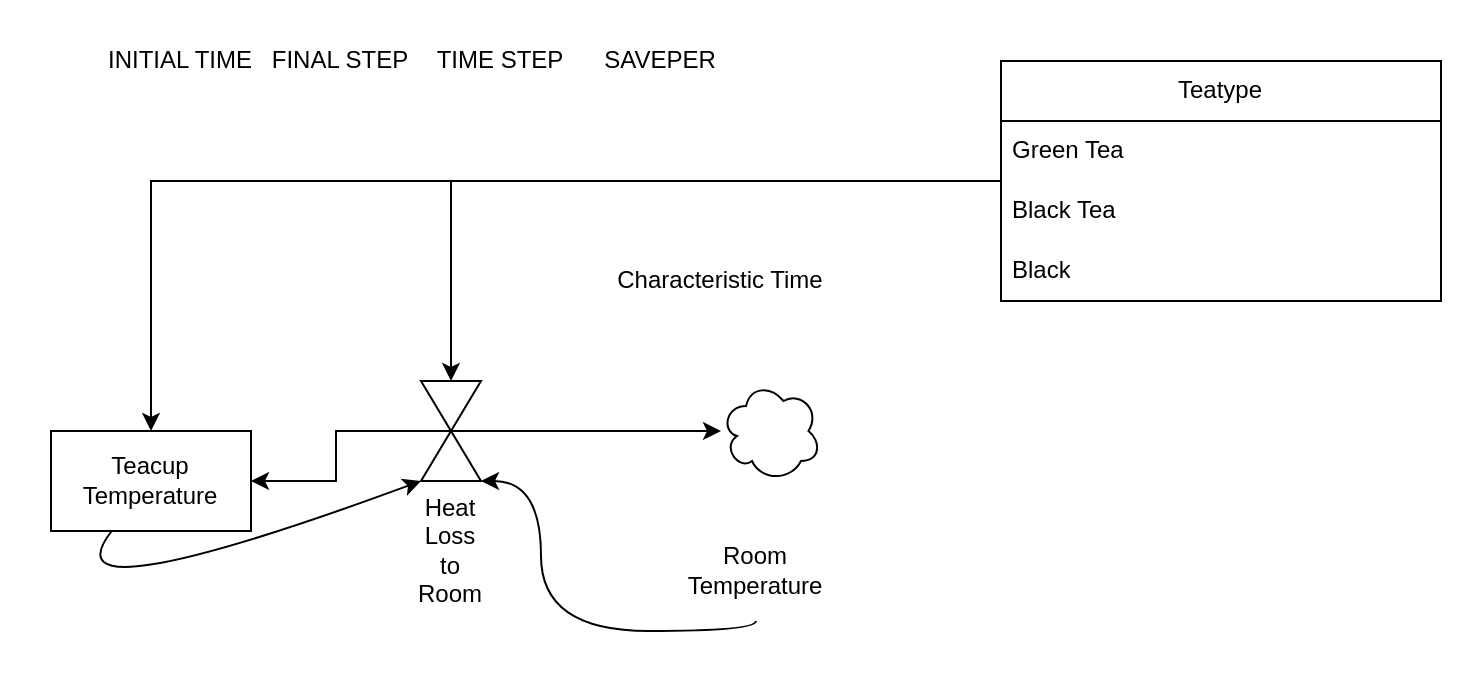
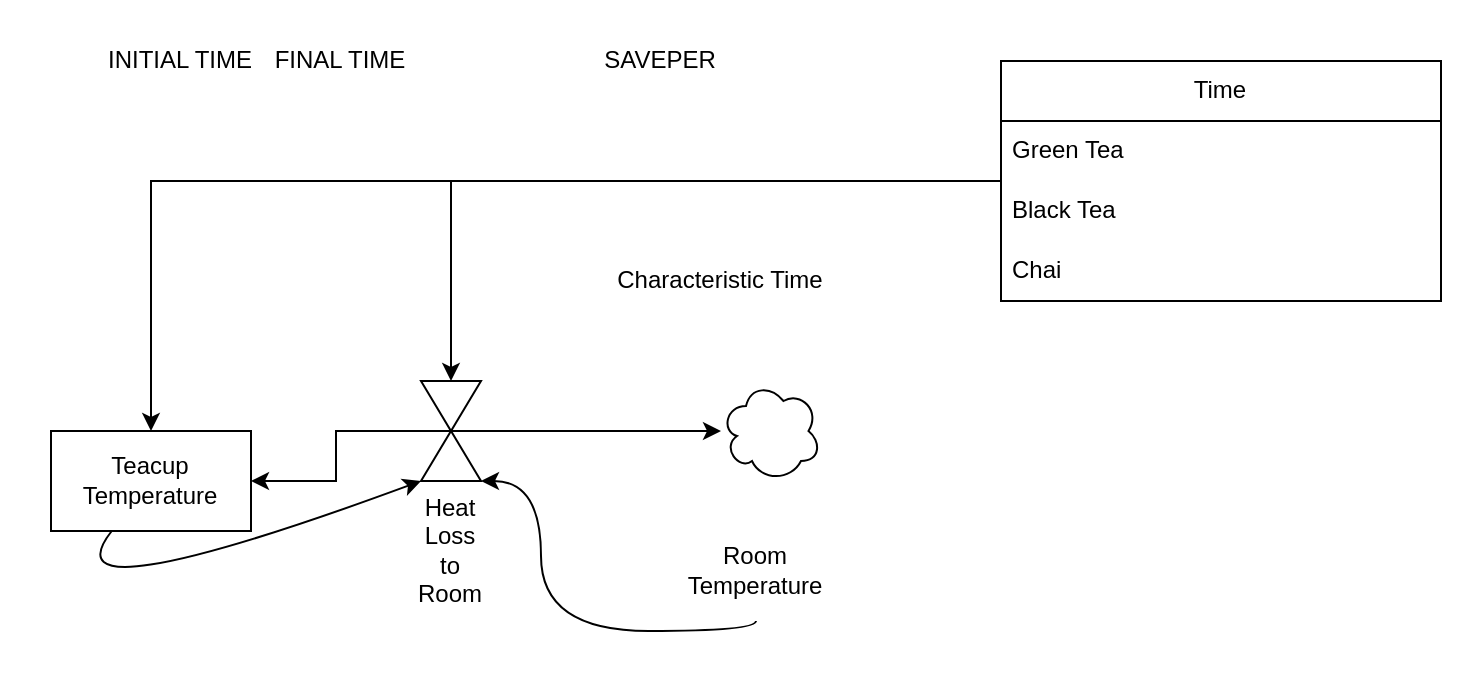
(341, 61) -> (341, 61)
(501, 61) -> none
(1221, 91) -> (1221, 91)
(1043, 271) -> (1037, 271)
